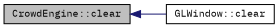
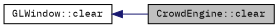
(153, 14) -> (135, 14)
